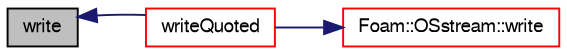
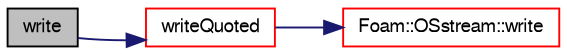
(121, 15) -> (102, 40)
